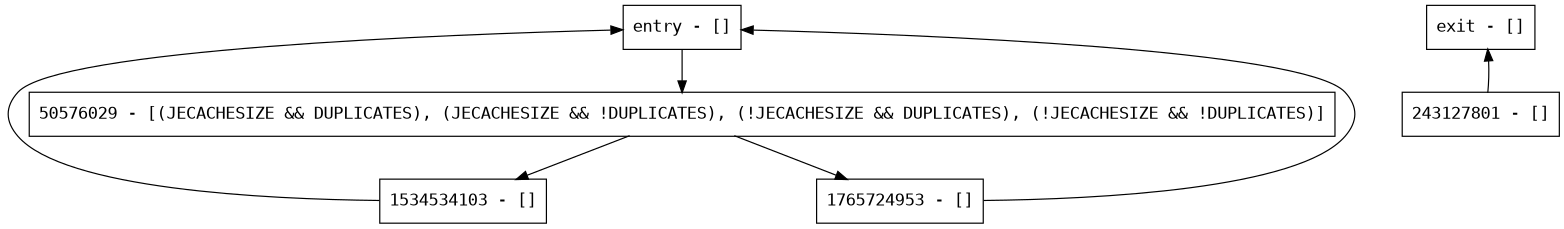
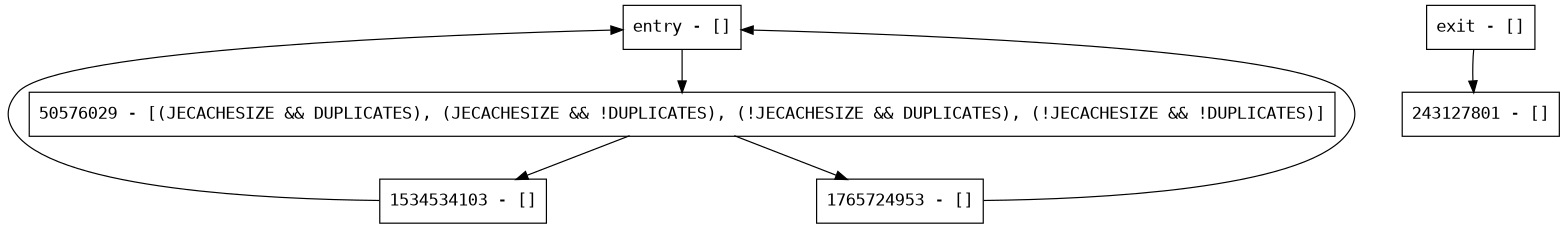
(1489, 77) -> (1473, 65)
